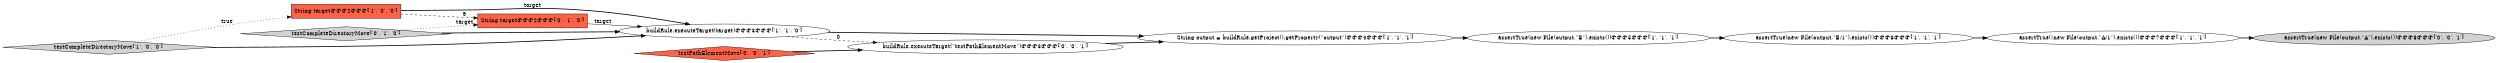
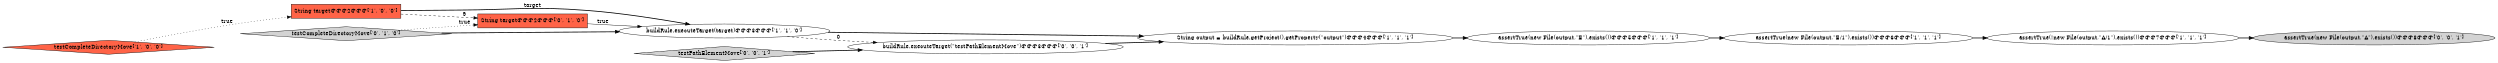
(465, 22) -> (465, 22)
(603, 22) -> (603, 22)
(427, 45) -> none
(108, 47) -> (108, 47)
(724, 53) -> (724, 53)
